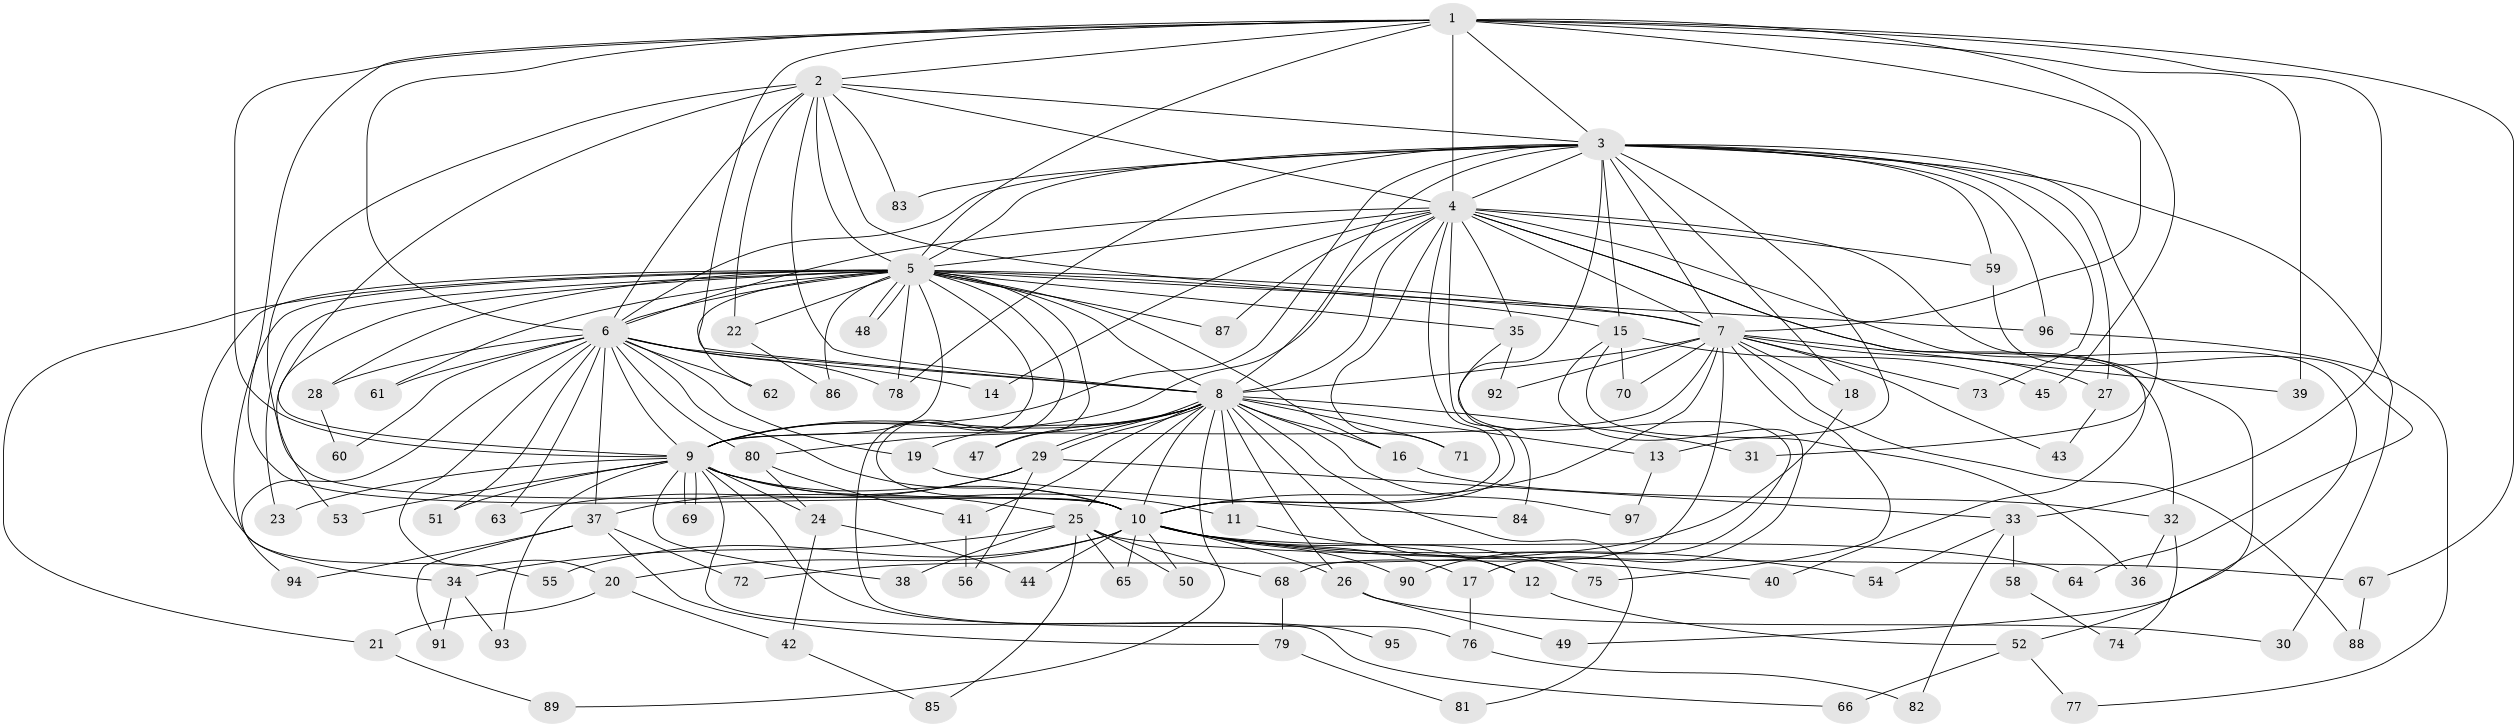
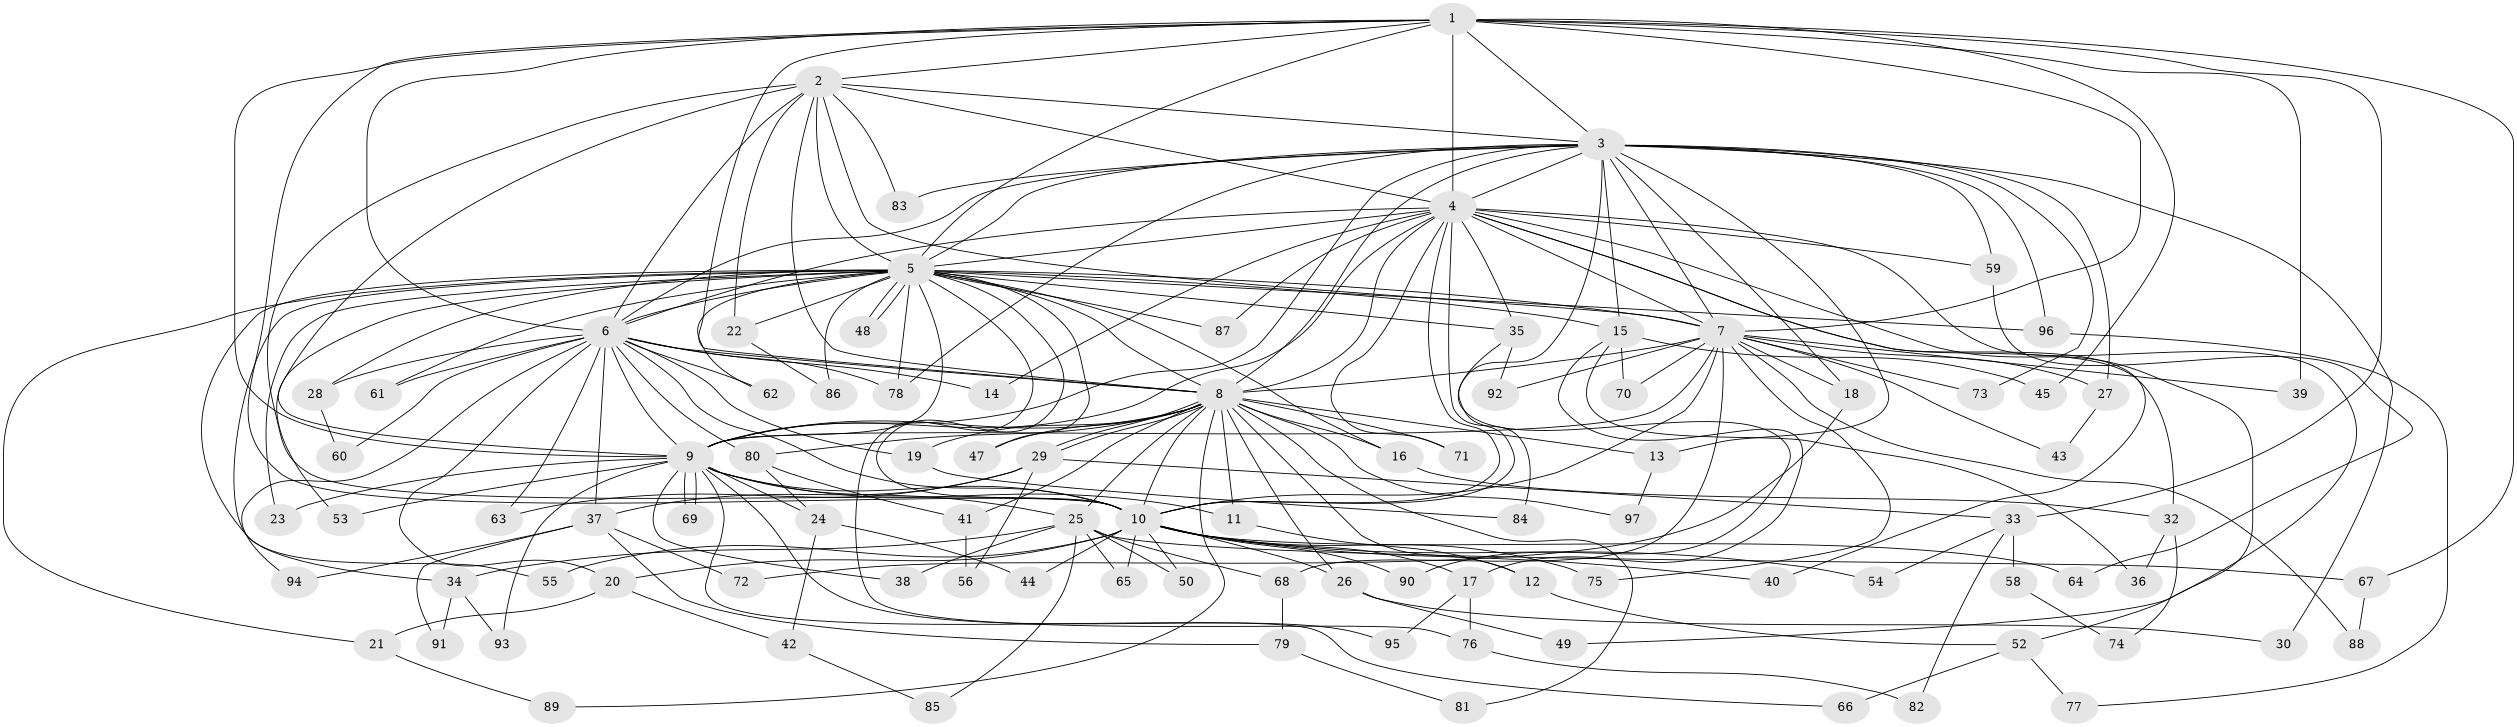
(1753, 457) -> none
(436, 520) -> none
none -> (1427, 618)
